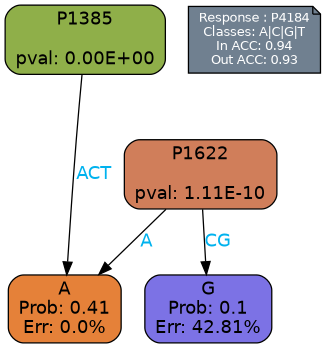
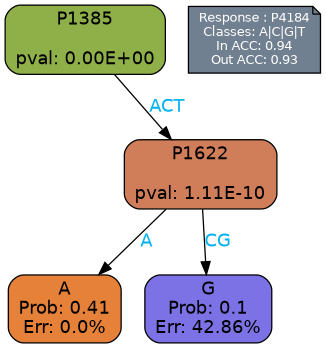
(74, 168) -> (139, 102)
(208, 309) -> (208, 309)
